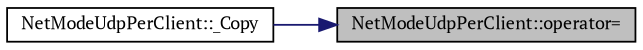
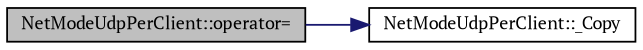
(296, 25) -> (328, 25)
